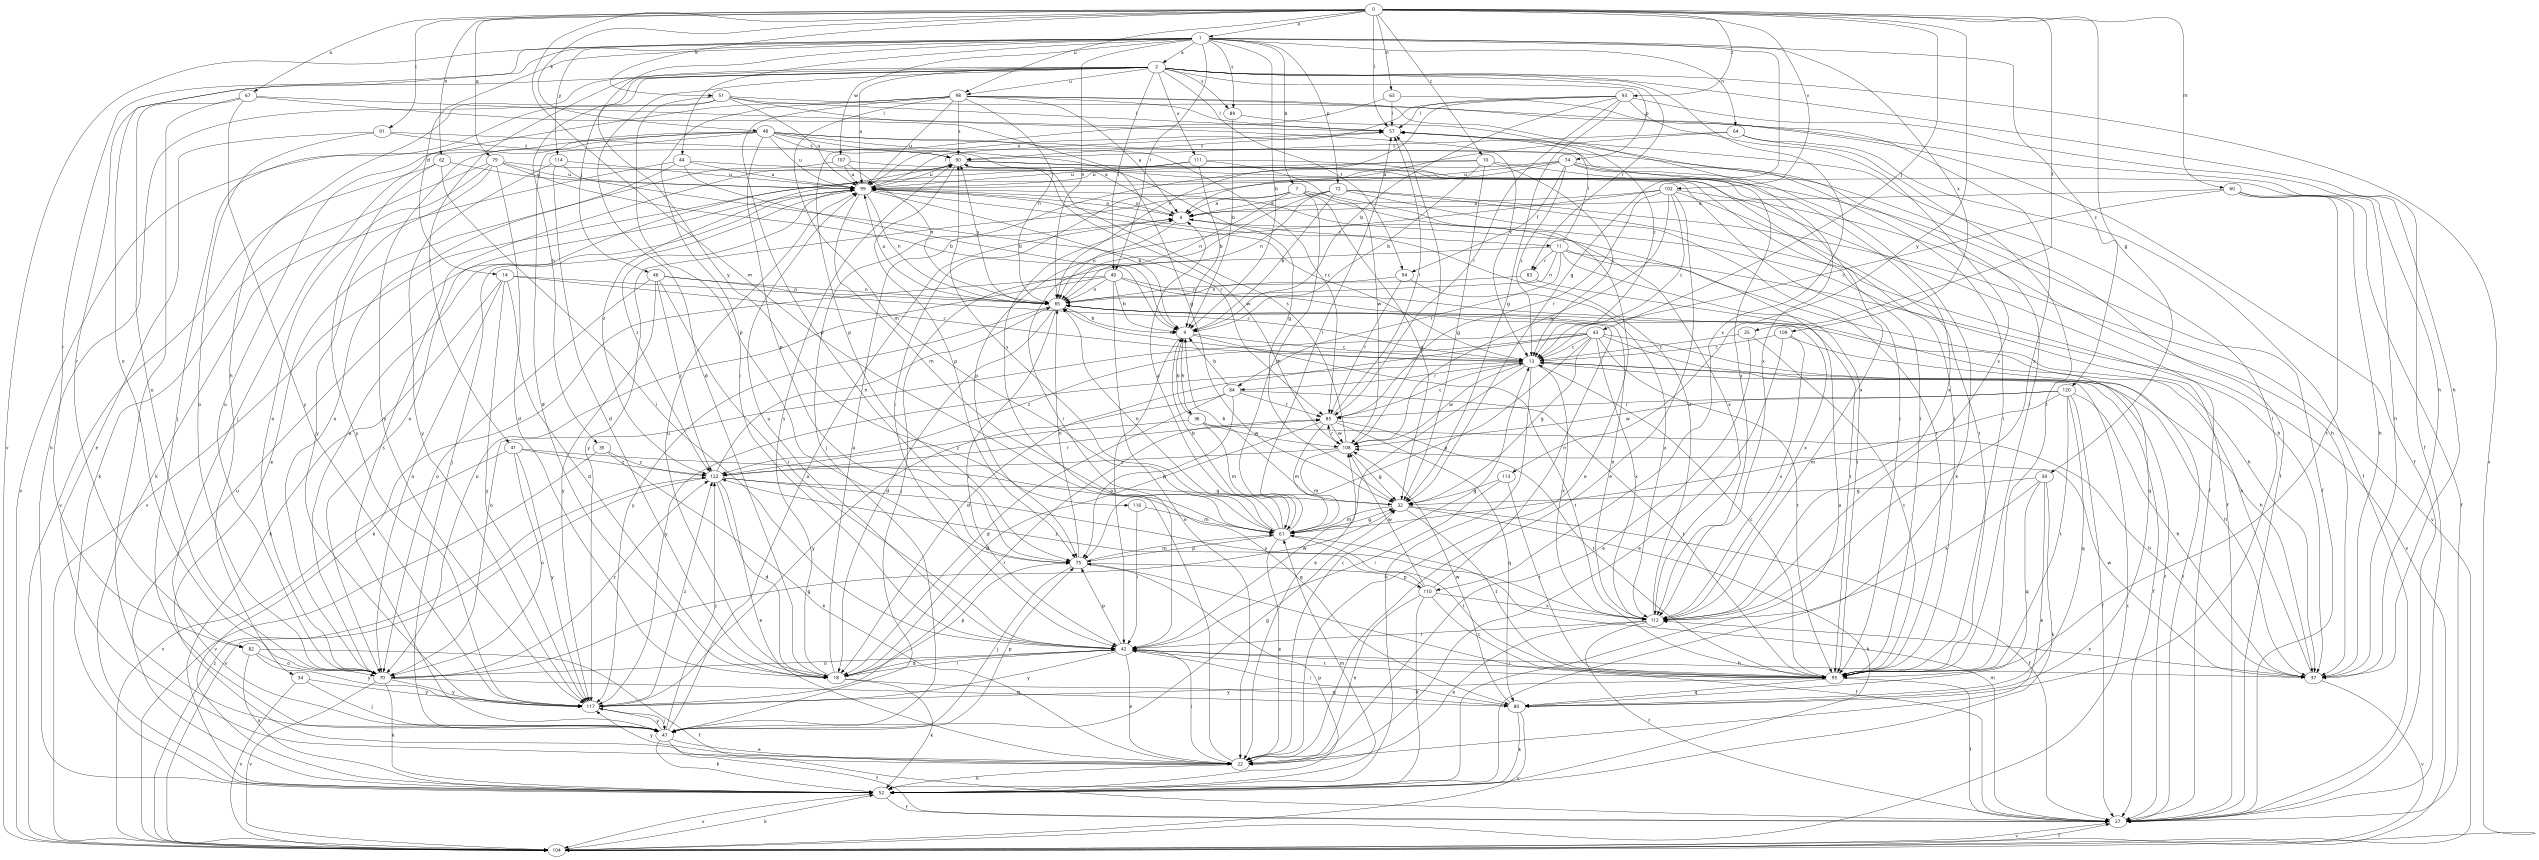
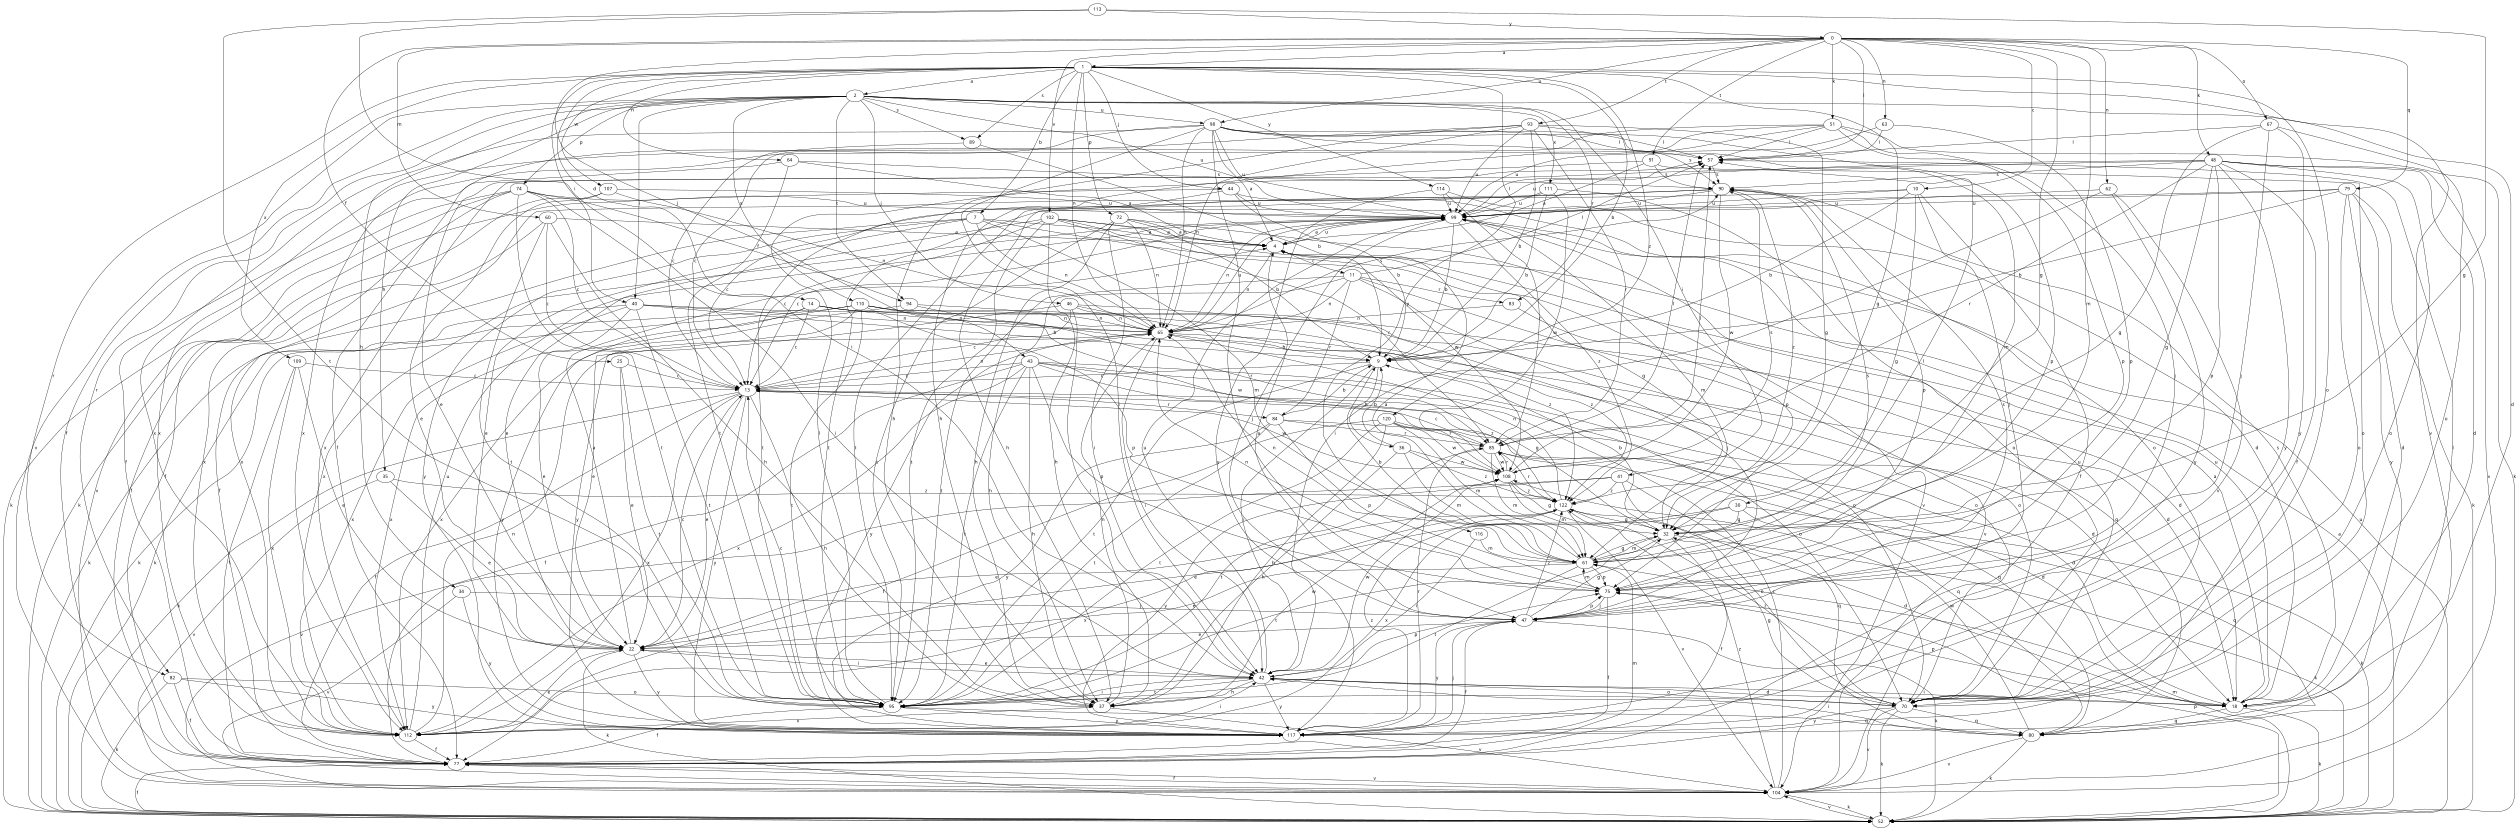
(1966, 94) -> (1463, 24)
(1254, 567) -> (1203, 487)
